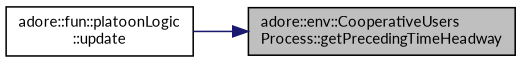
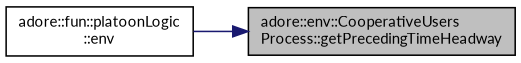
(100, 31) -> (100, 31)
